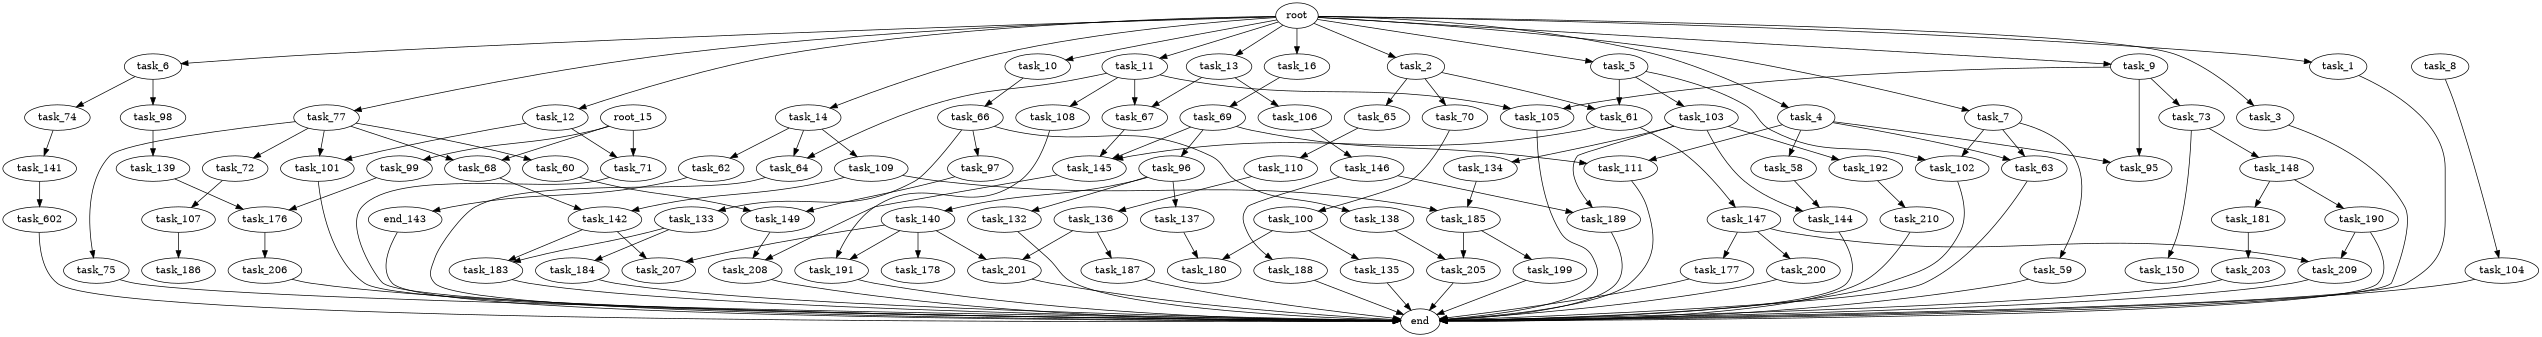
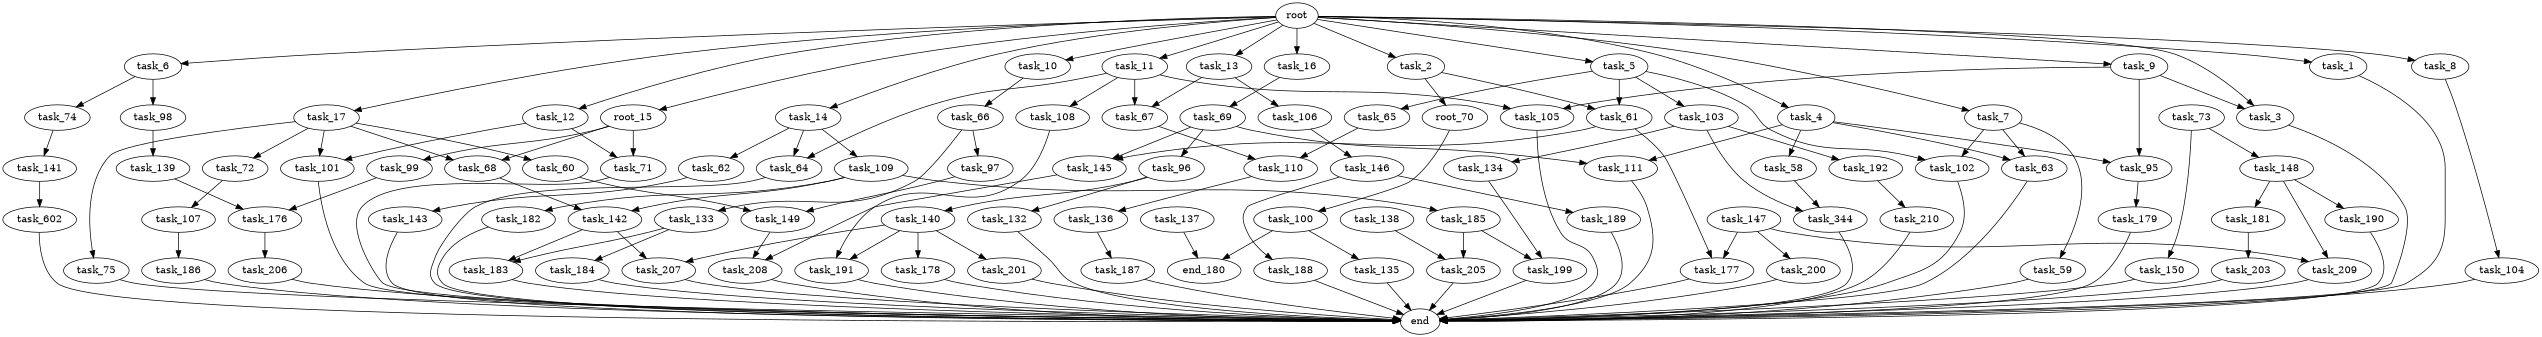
none -> (2082, 37)
none -> (968, 46)
(1399, 89) -> (1491, 89)
(2163, 89) -> (2199, 91)
(327, 118) -> (327, 118)
(1455, 118) -> (1455, 118)
(1115, 140) -> (1203, 142)
(1176, 143) -> none
(1598, 149) -> none
(1690, 158) -> (1679, 185)
(1474, 187) -> (1513, 216)
(1174, 191) -> none
(405, 220) -> (405, 220)
none -> (519, 220)
(1830, 220) -> (1830, 220)
none -> (2135, 220)
(2350, 242) -> (2304, 217)
(1051, 243) -> none
(1204, 271) -> (1204, 271)
none -> (861, 299)
none -> (1929, 300)
none -> (1168, 309)
none -> (798, 315)
